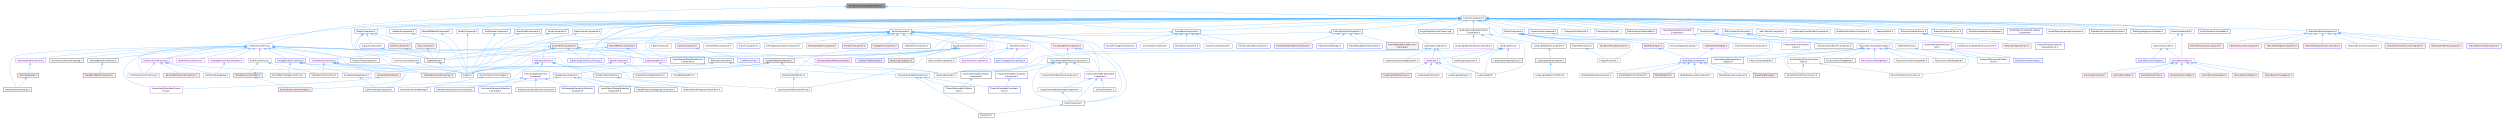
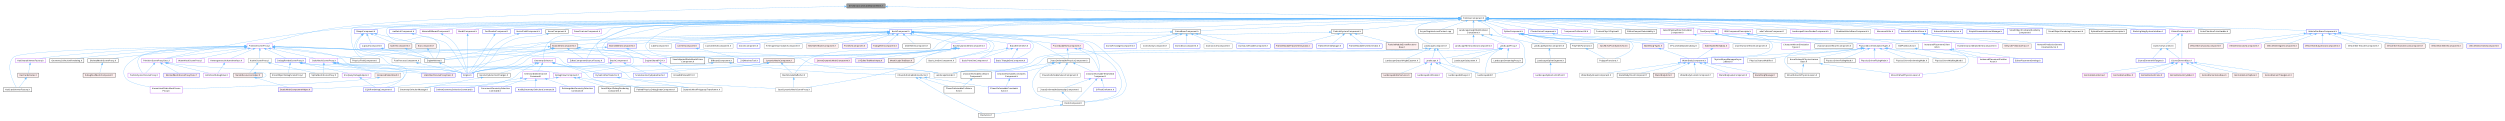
(537, 42) -> none
(1402, 46) -> (1402, 46)
